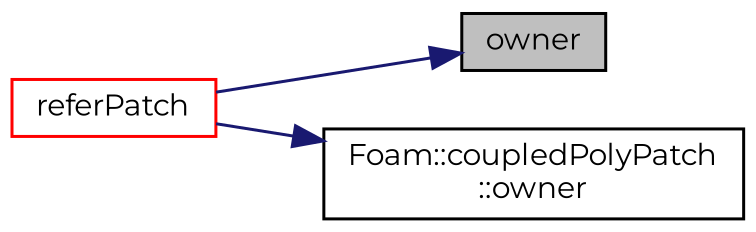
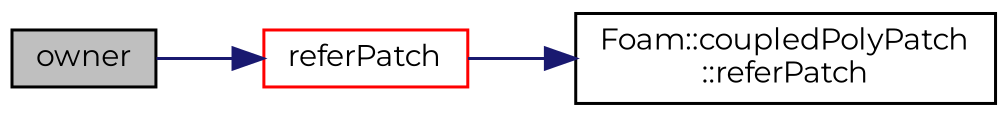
(323, 75) -> (195, 58)
(534, 174) -> (786, 58)
